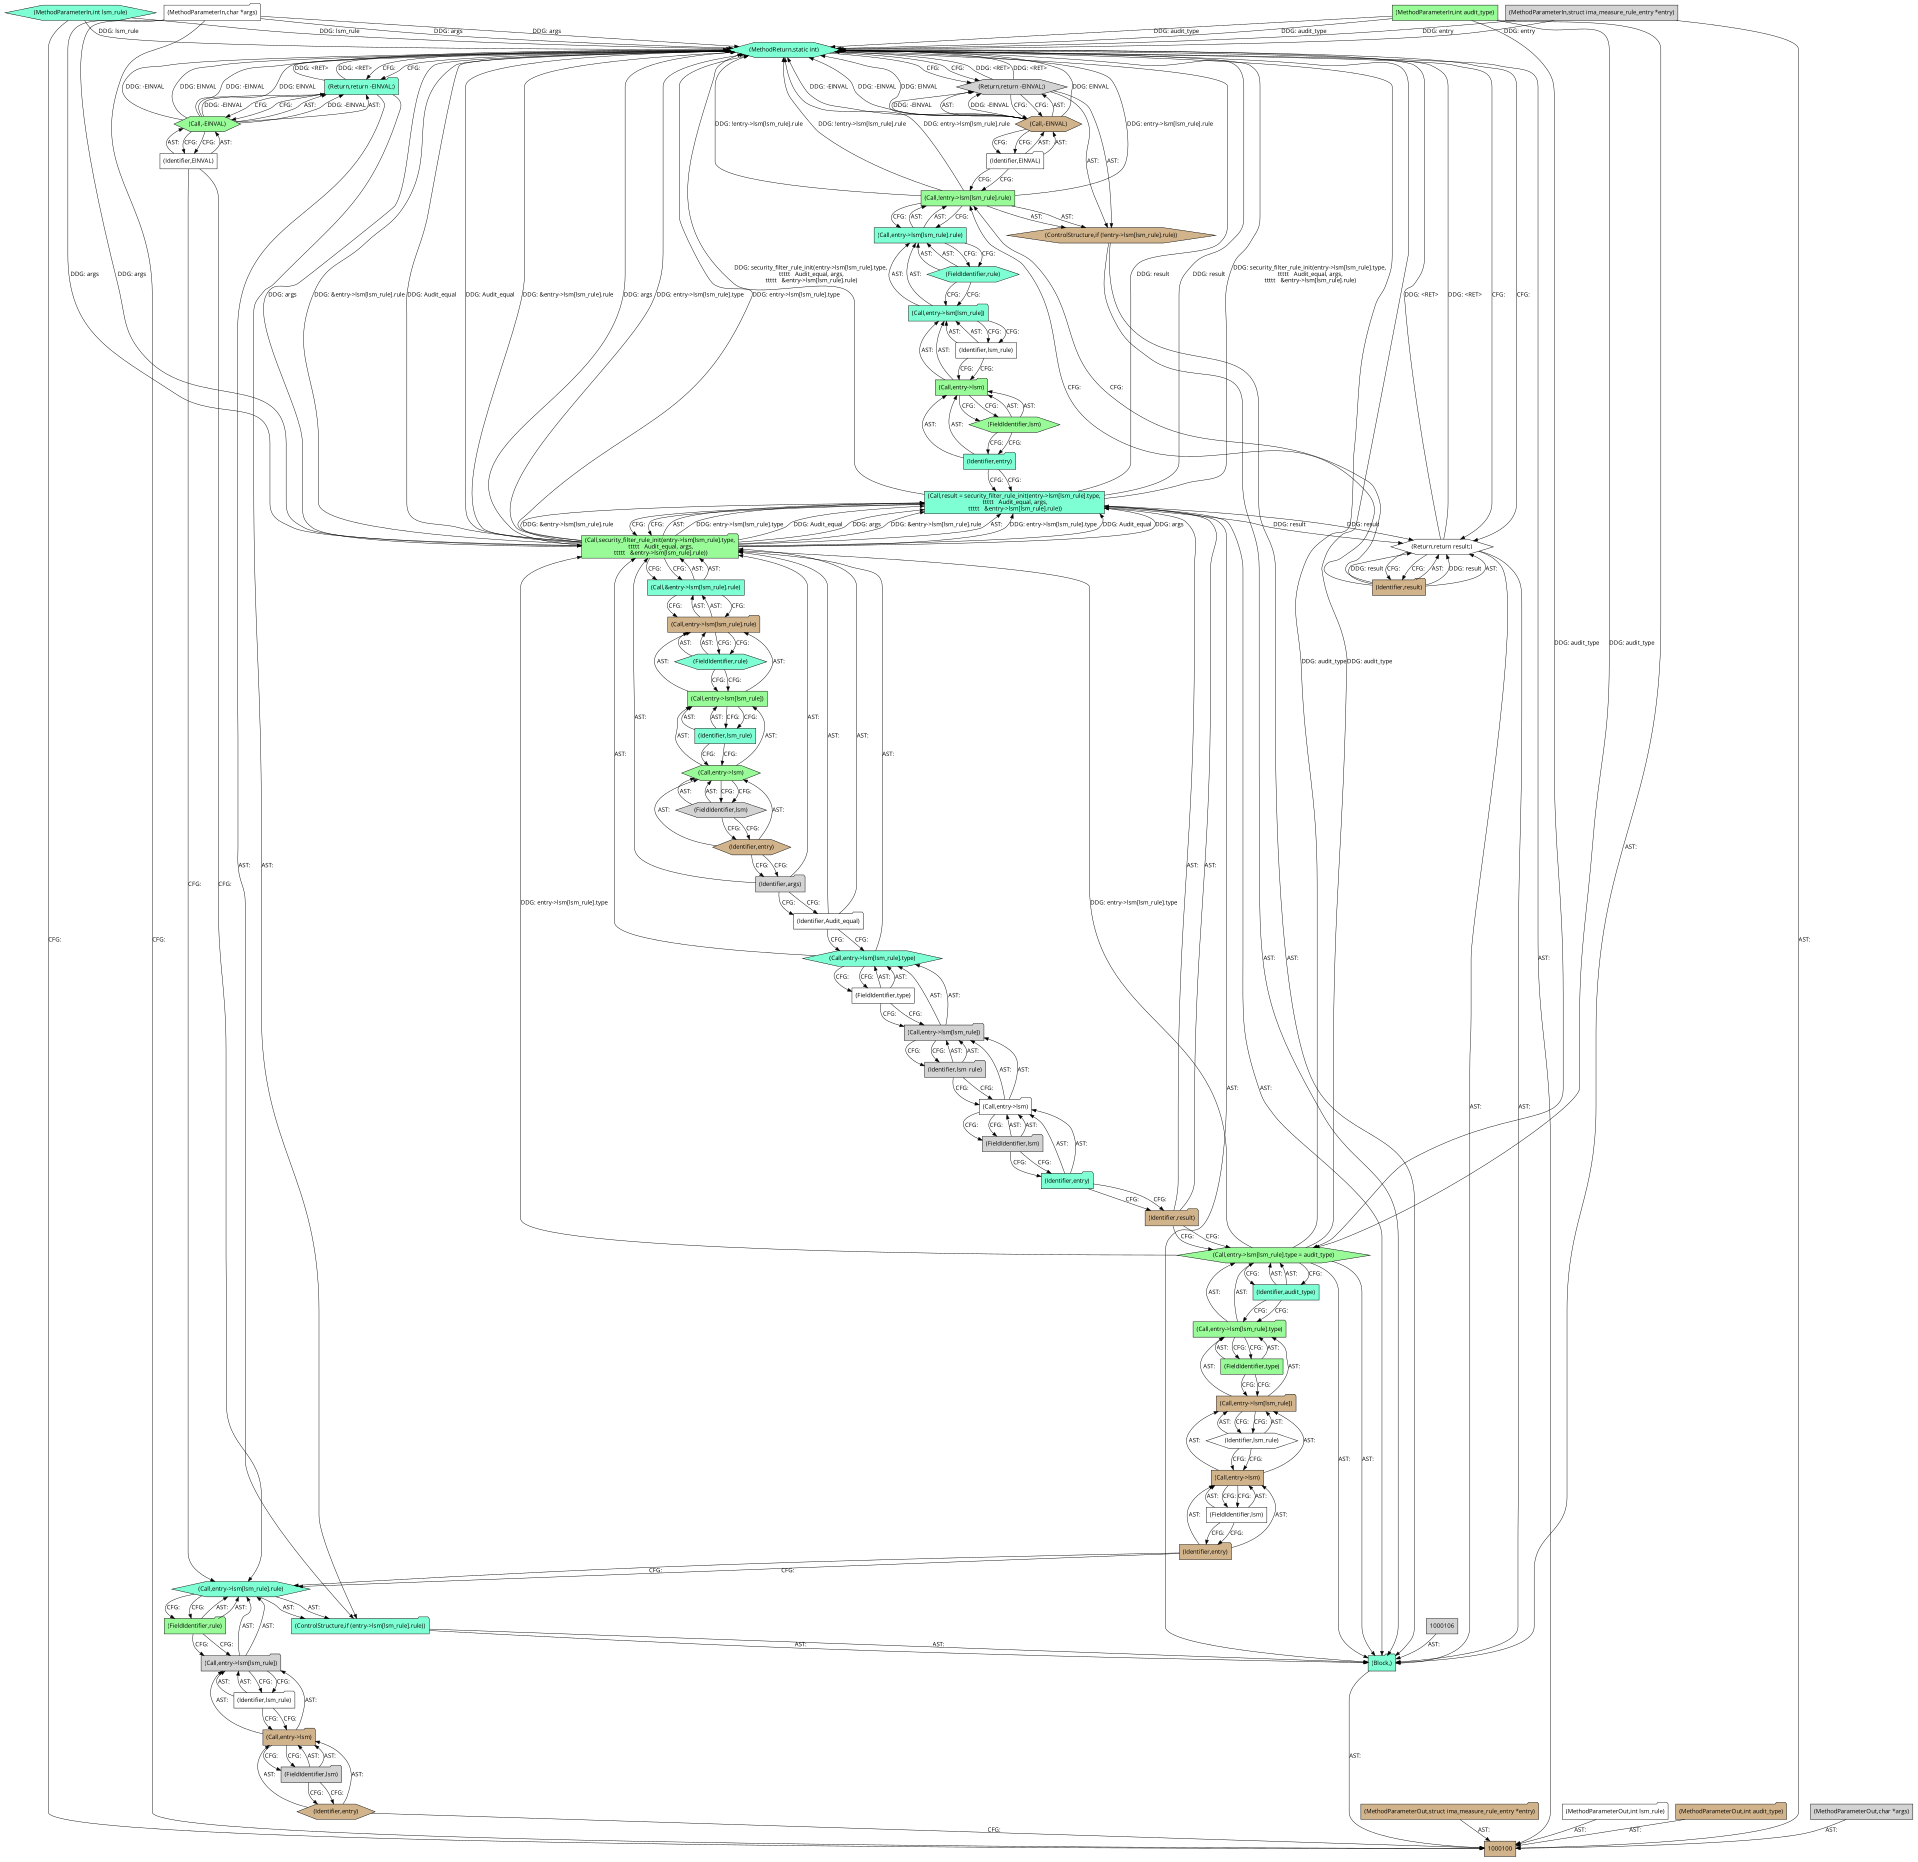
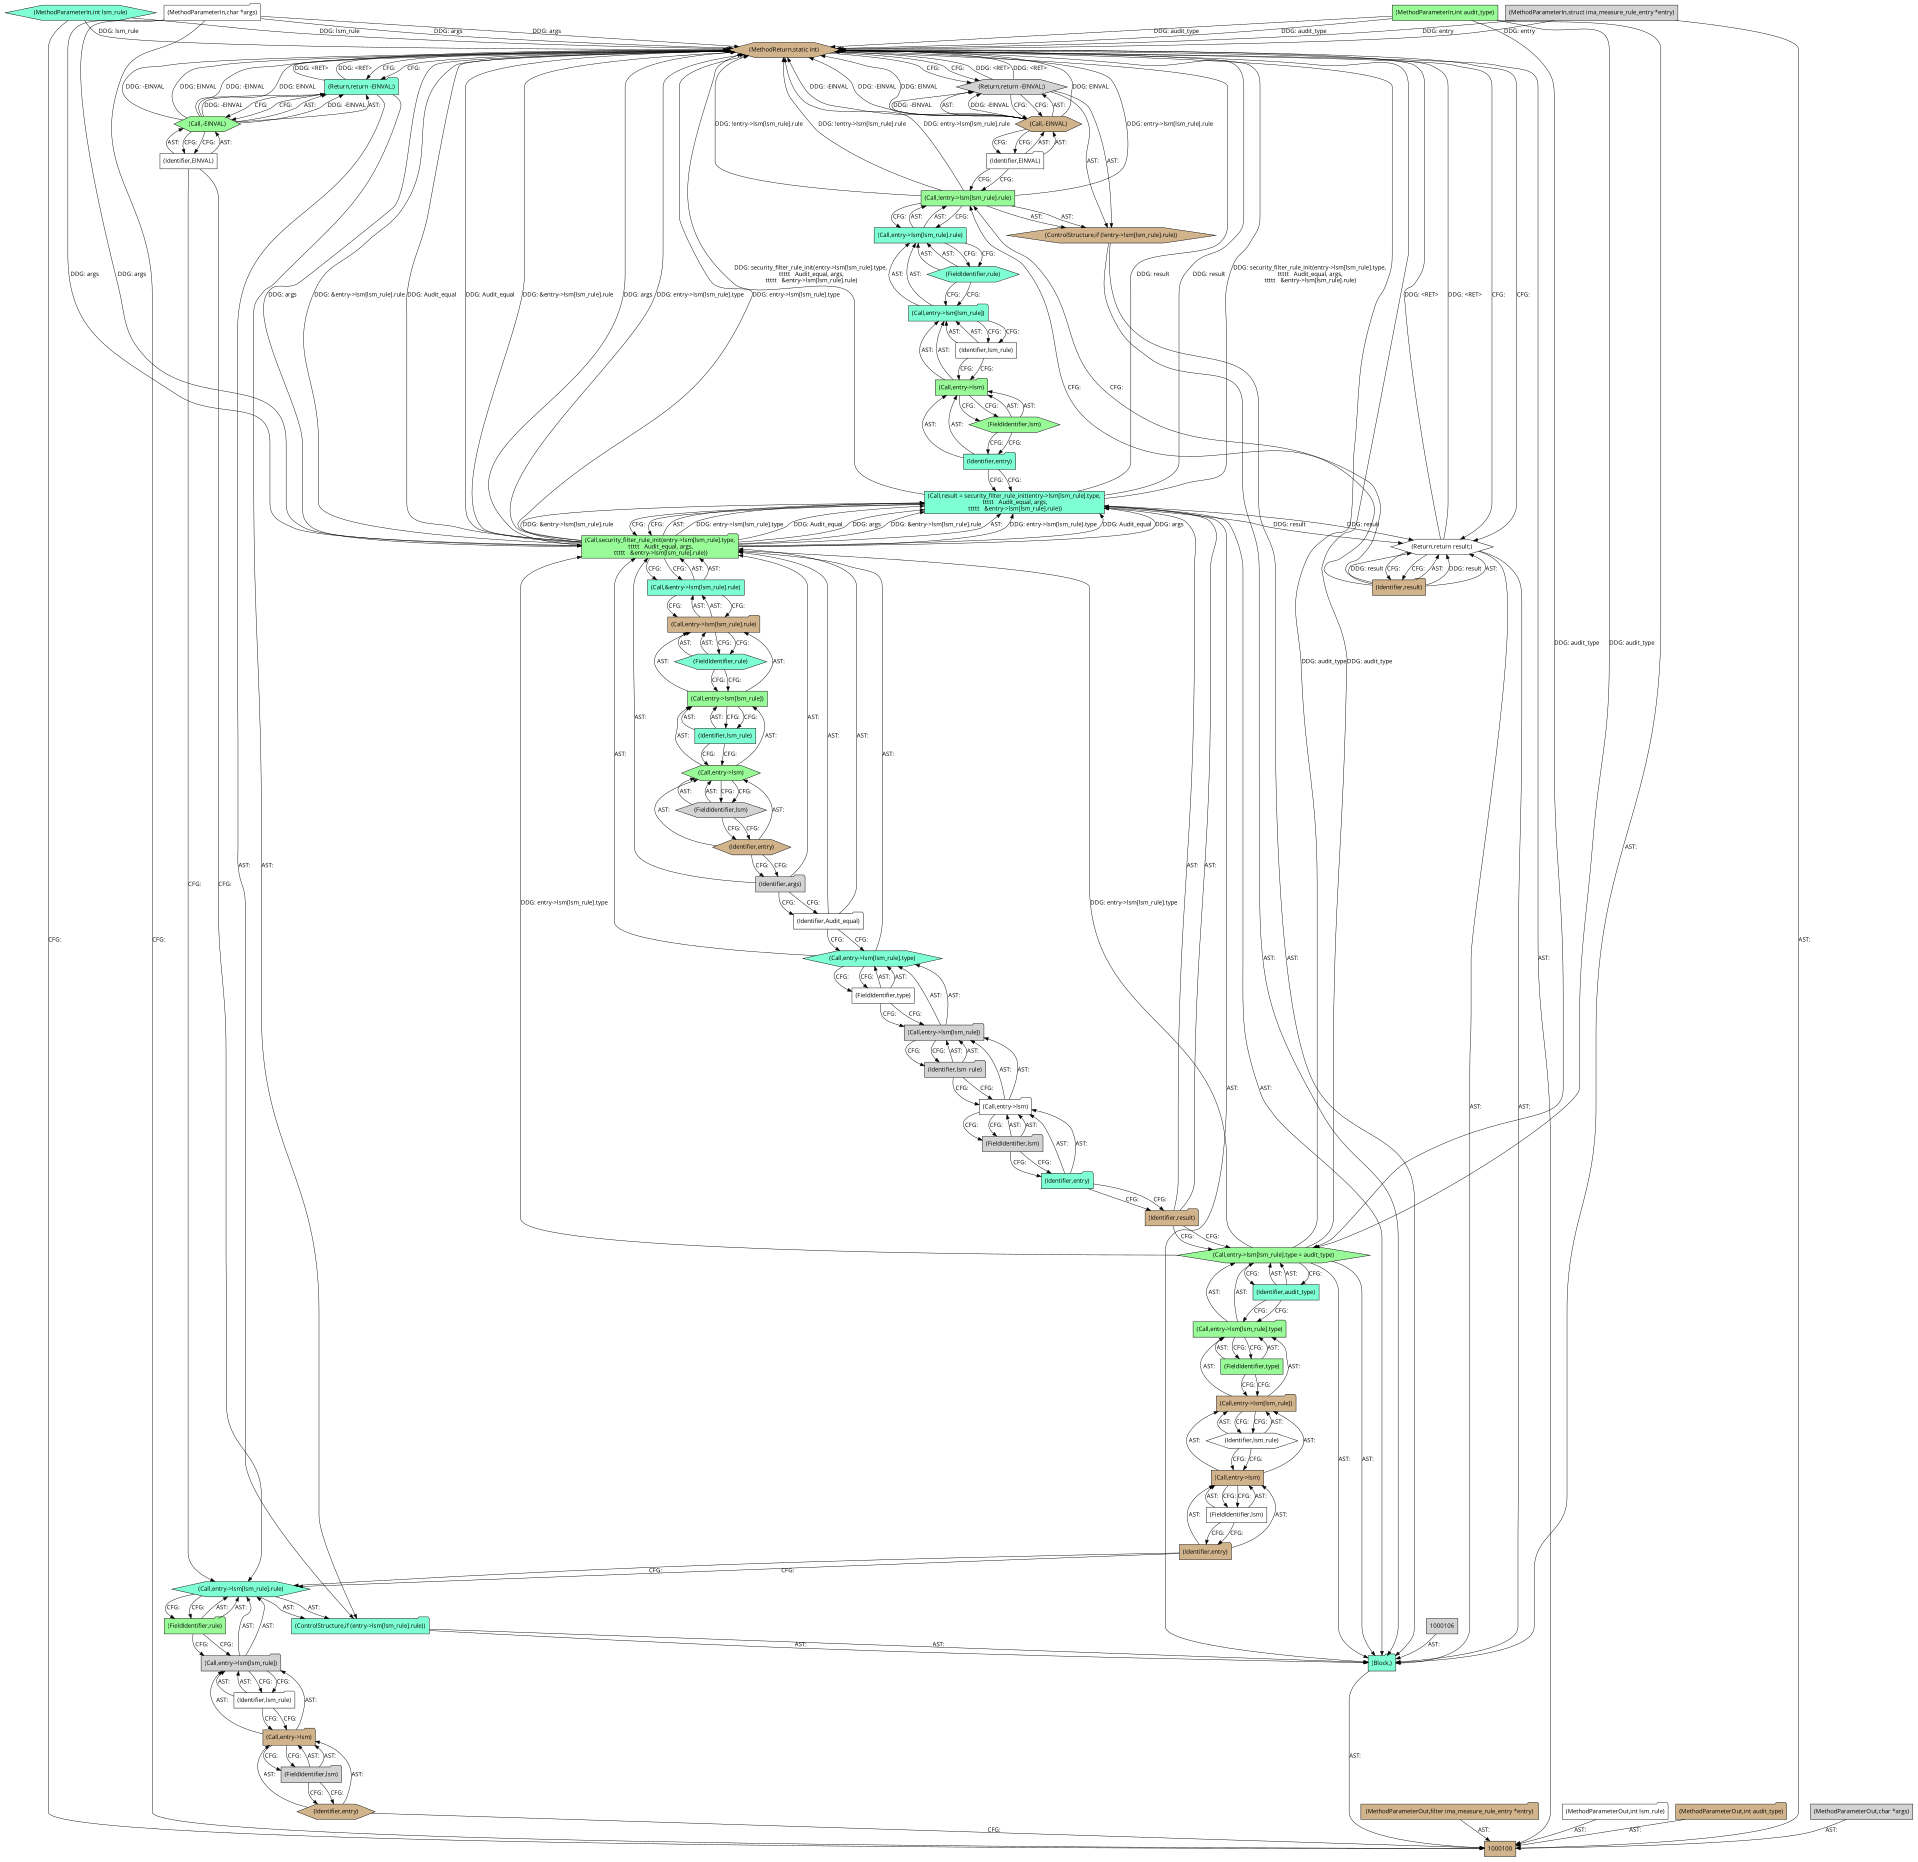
(784, 50) -> (784, 50)
(1450, 1812) -> (1450, 1812)
